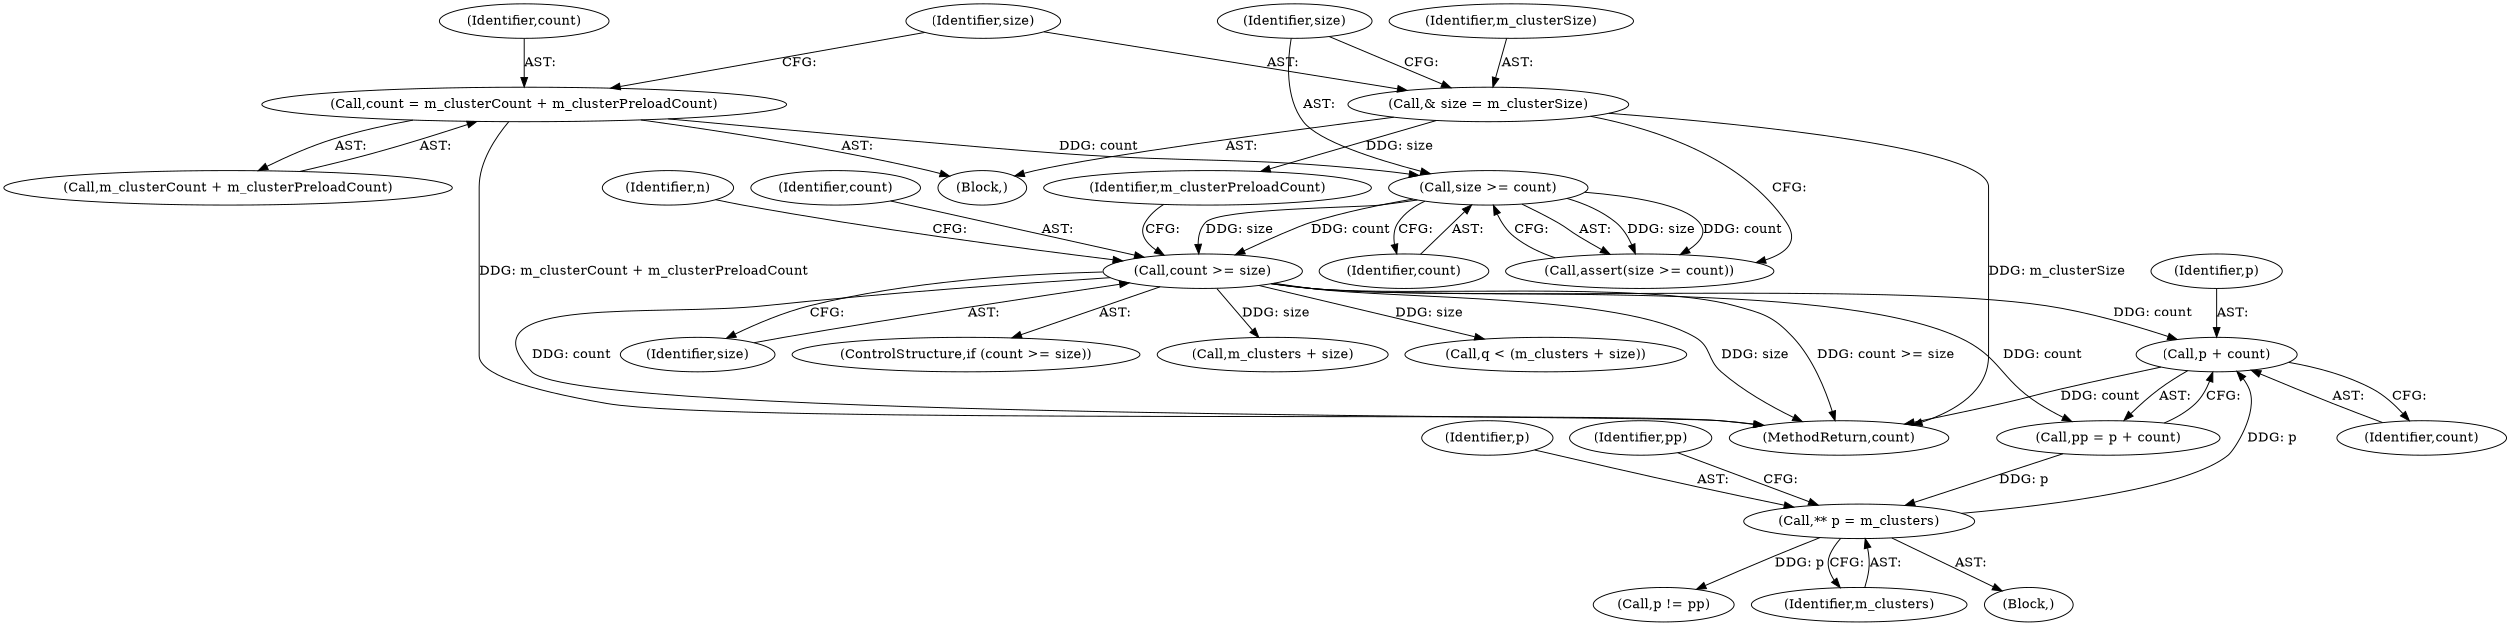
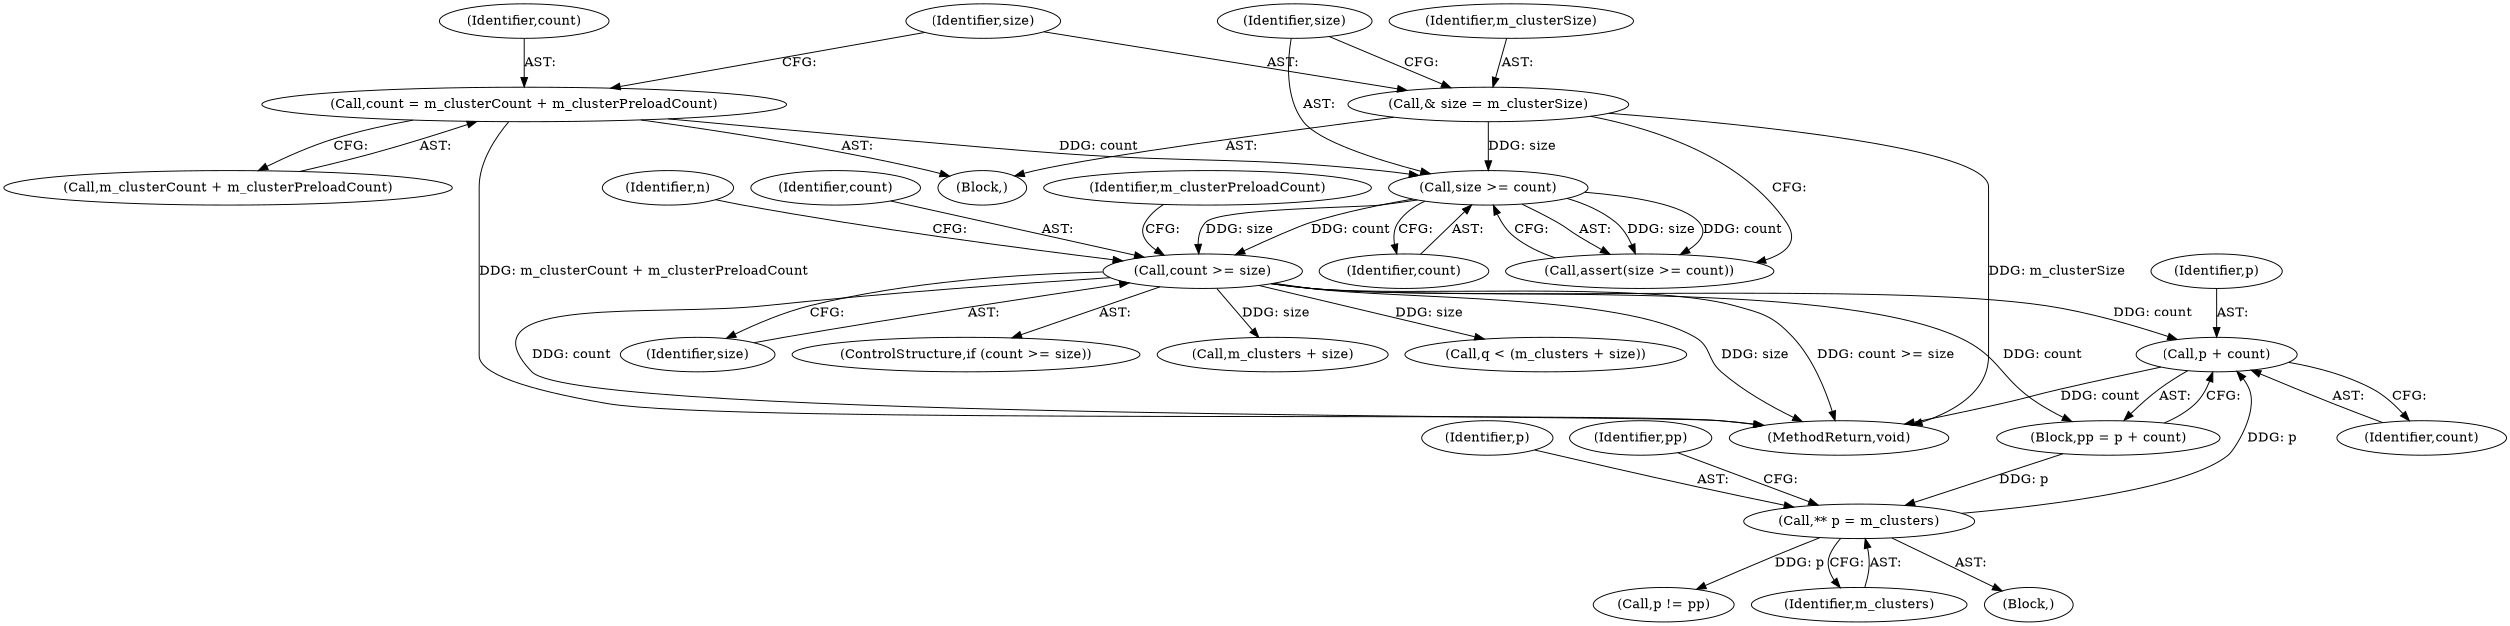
(1357, 143) -> (1488, 141)
(353, 146) -> (353, 146)
(1839, 438) -> (1839, 438)
(2108, 438) -> (2108, 438)
